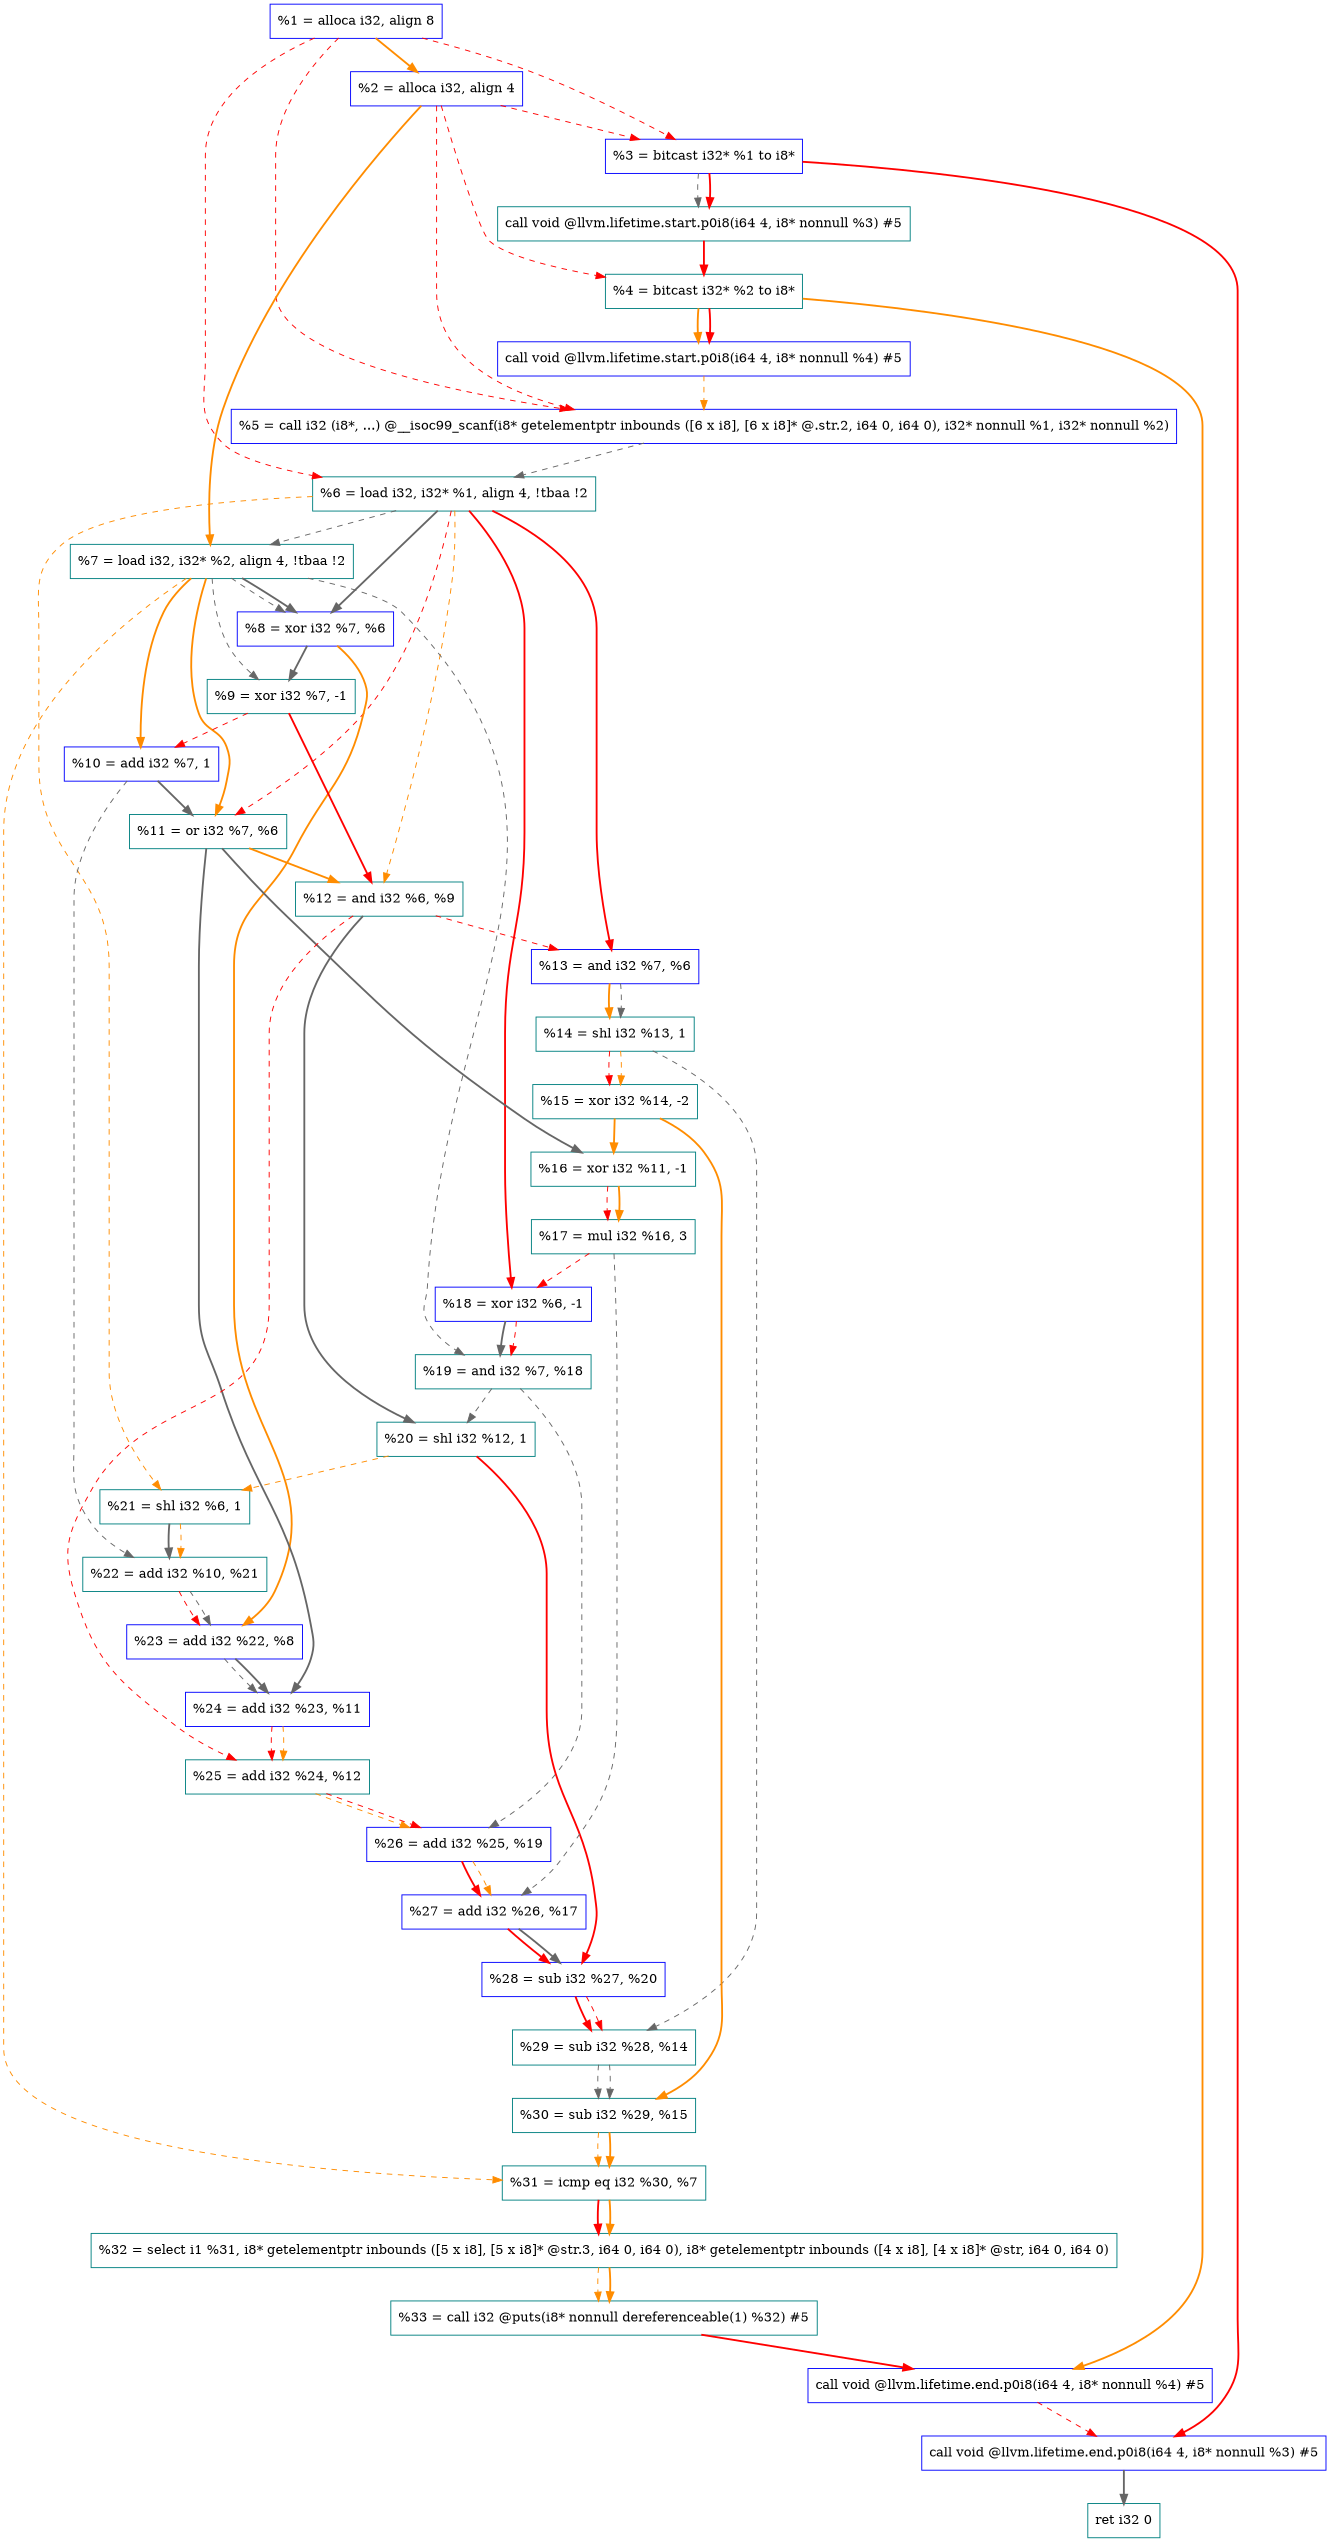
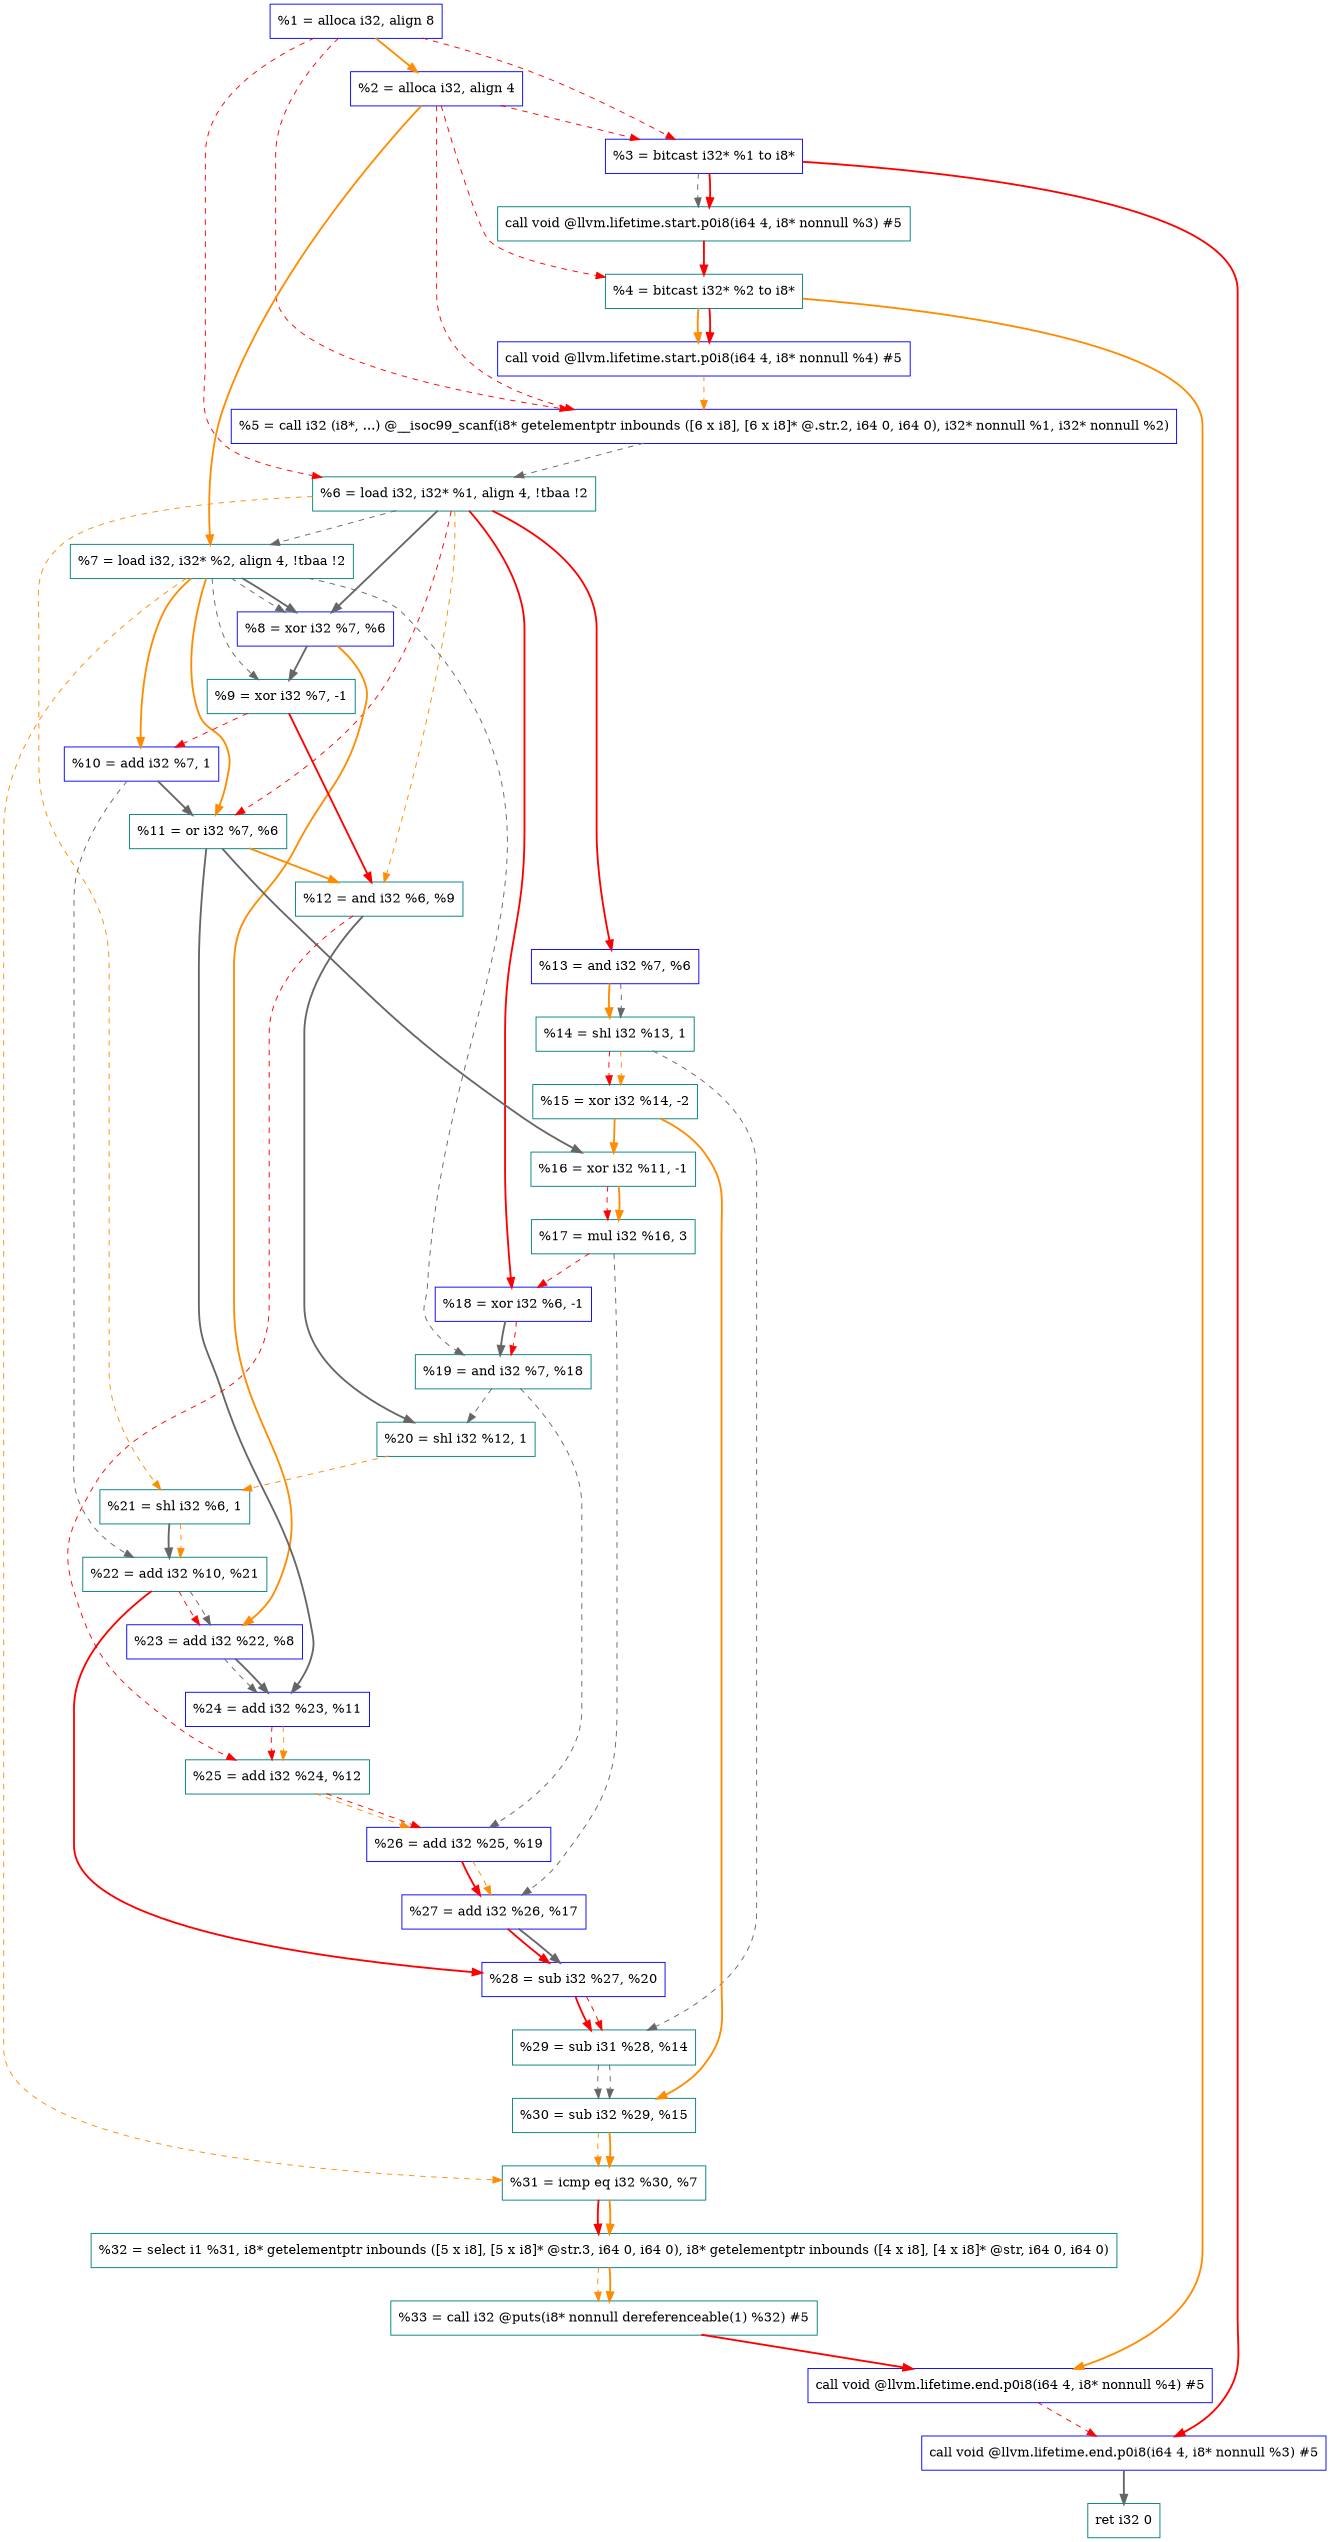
(490, 931) -> none
(547, 1698) -> (122, 1901)
(604, 2047) -> (604, 2047)
